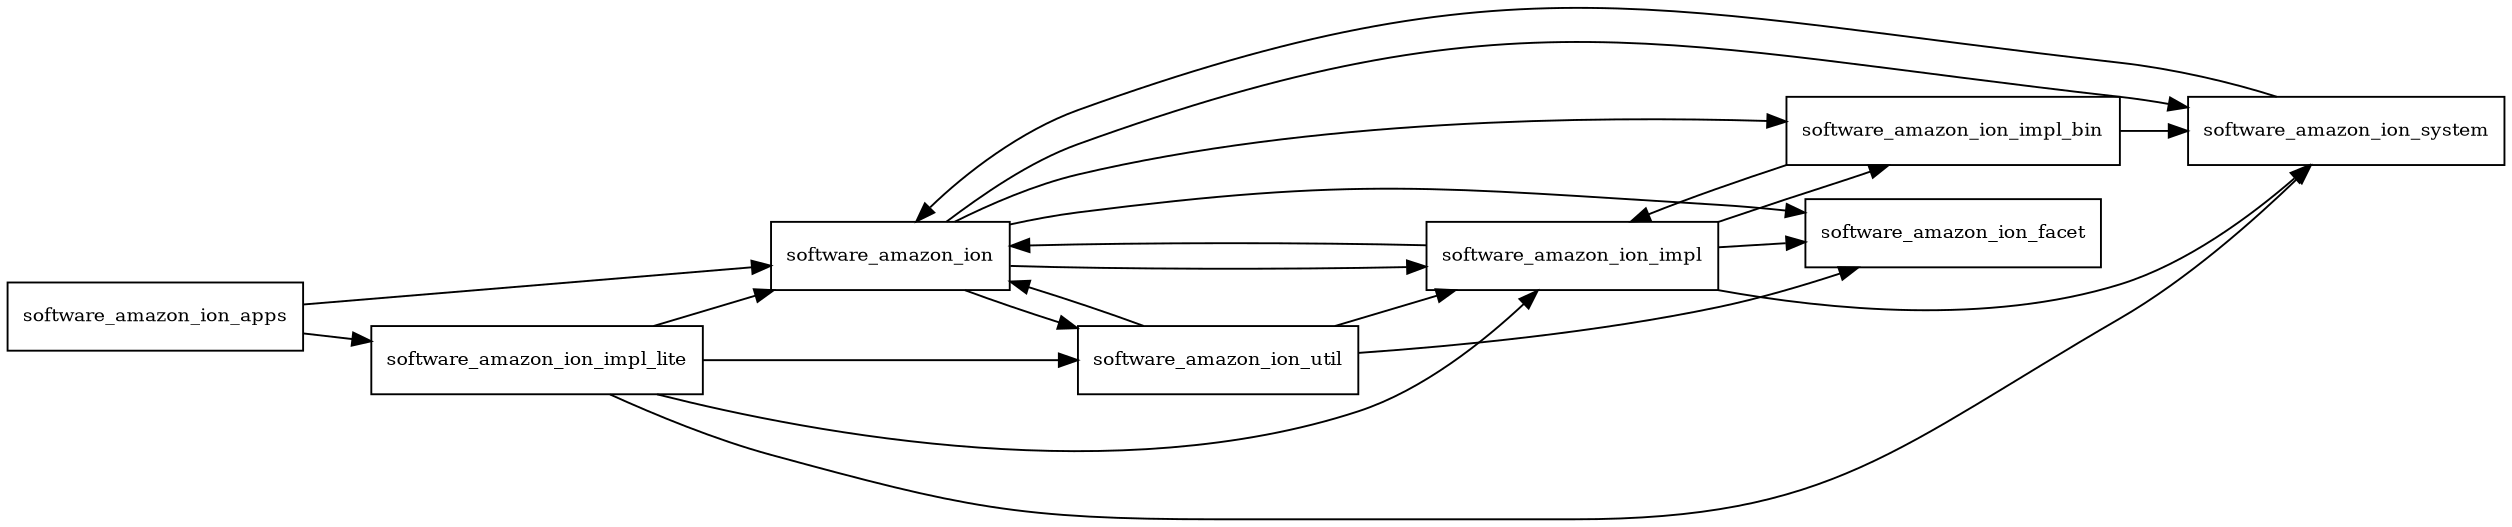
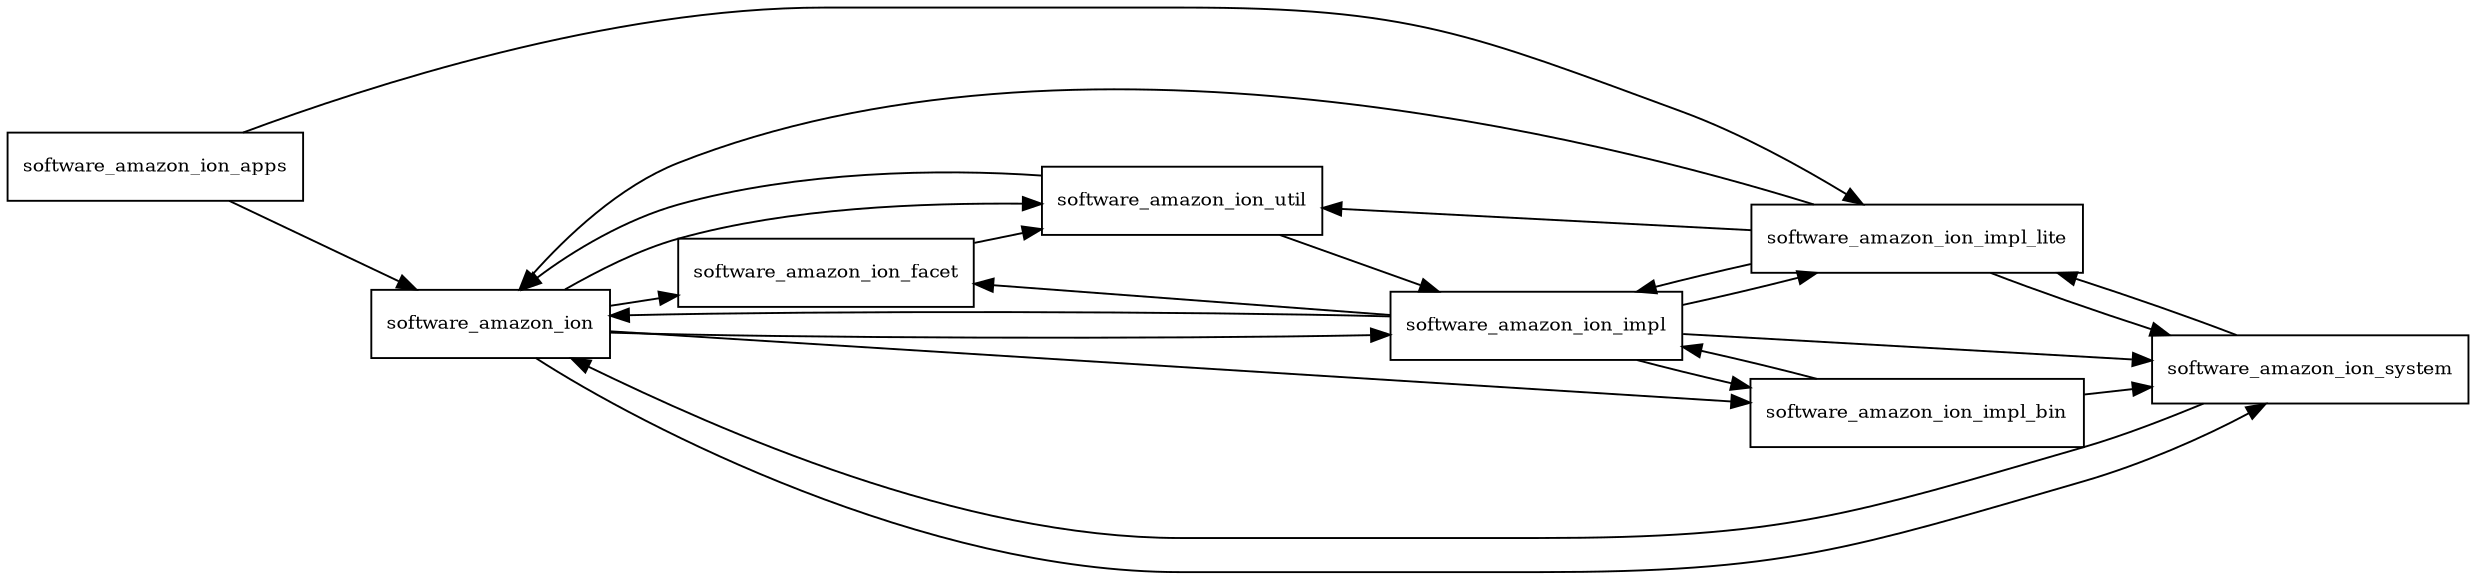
none -> (1740, 292)
none -> (2157, 306)
(1602, 327) -> (999, 238)
